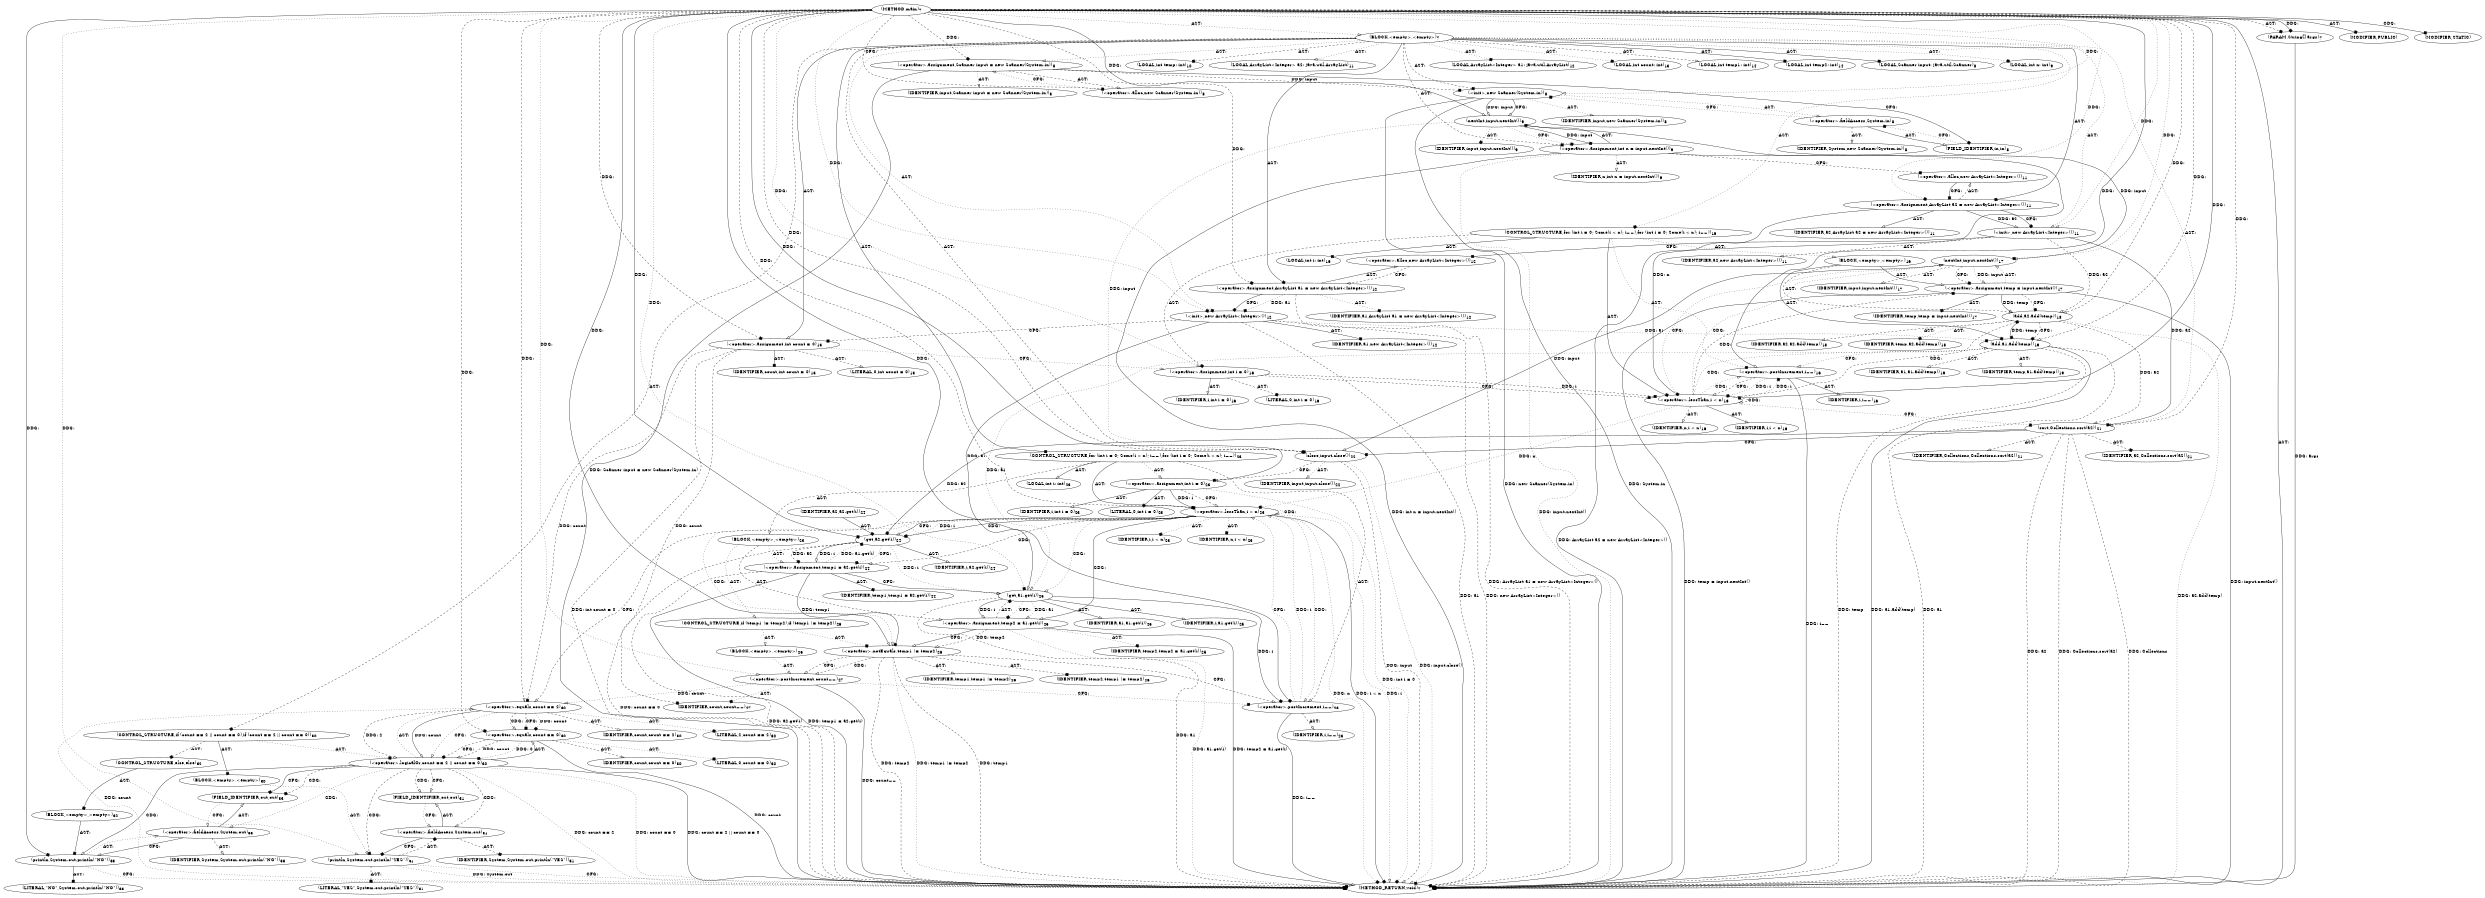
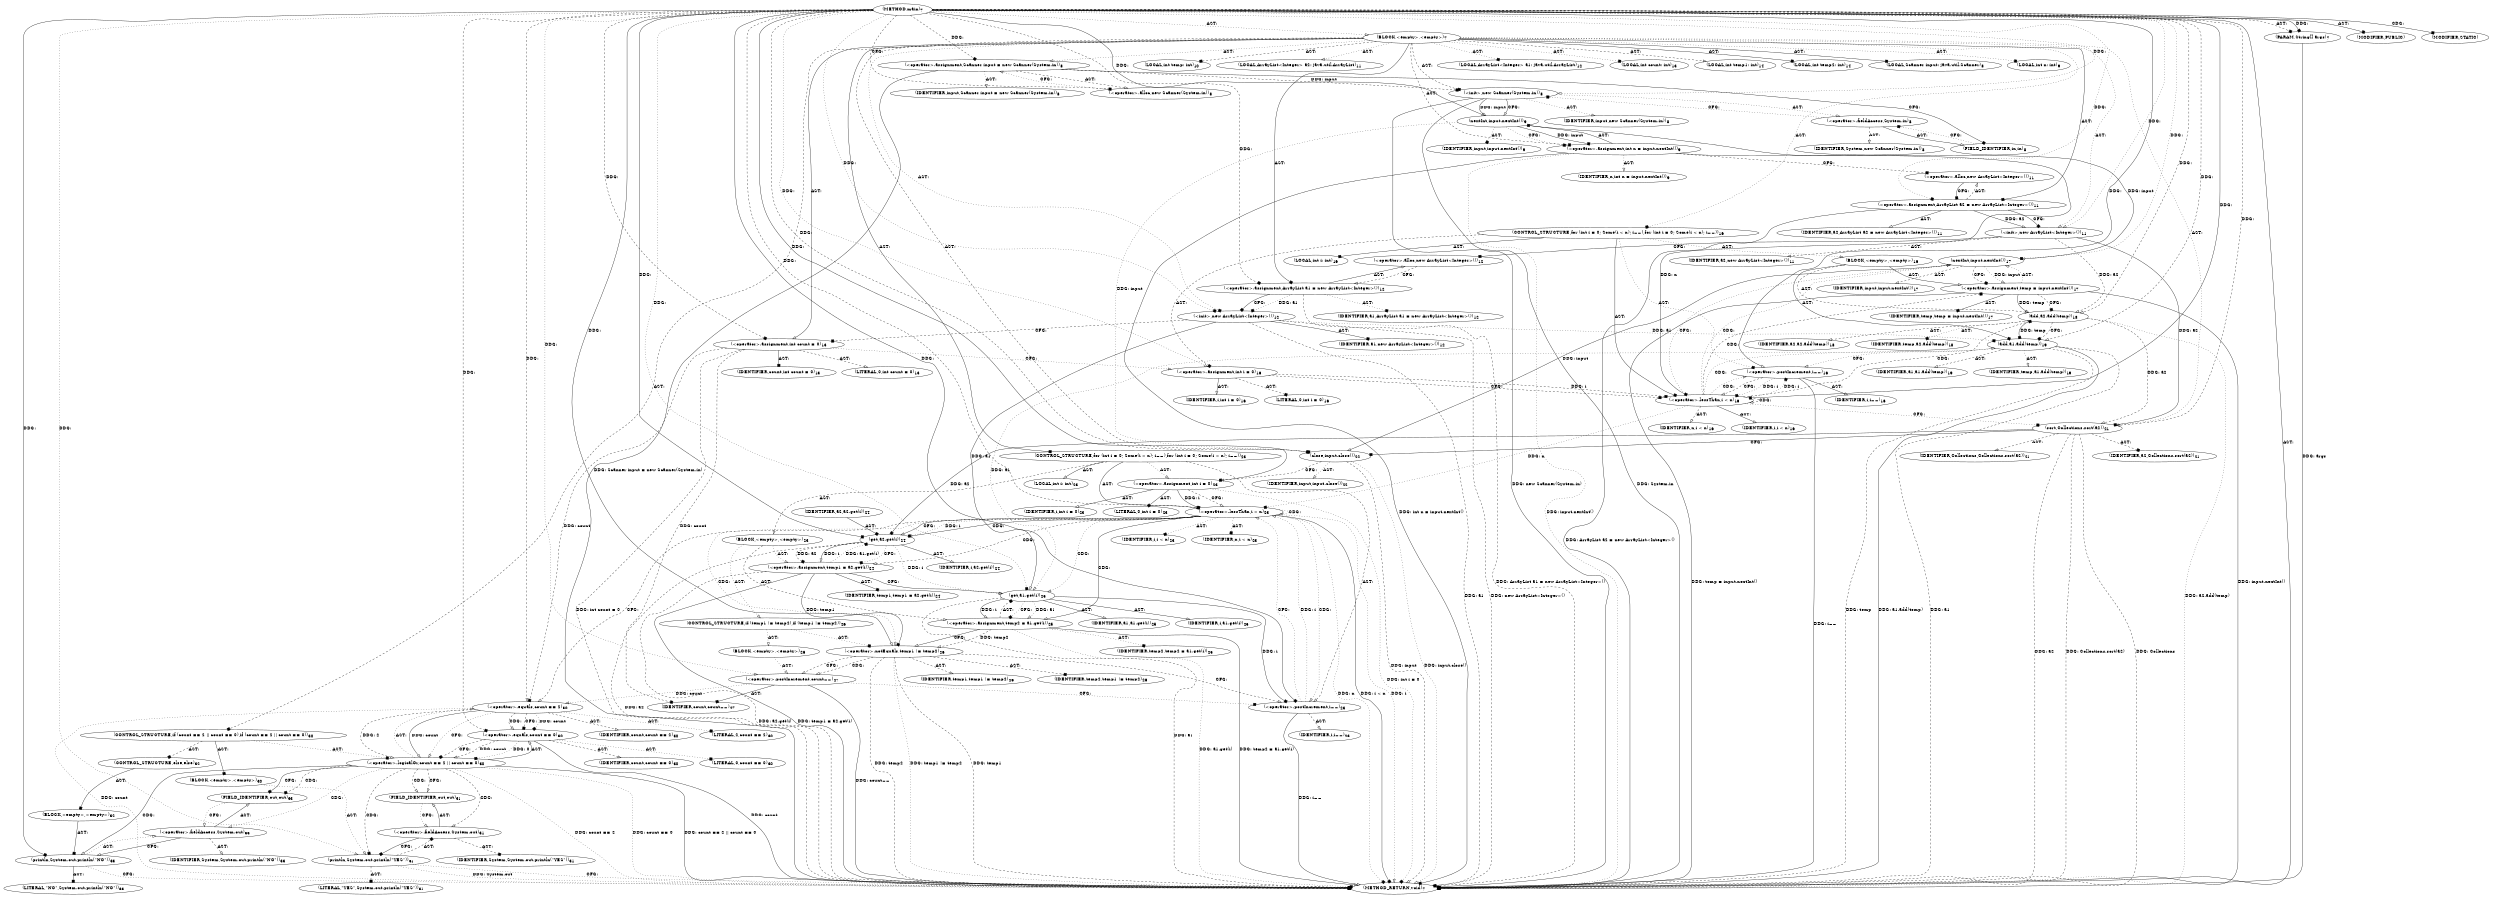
(757, 693) -> (747, 693)
(640, 707) -> (635, 707)
